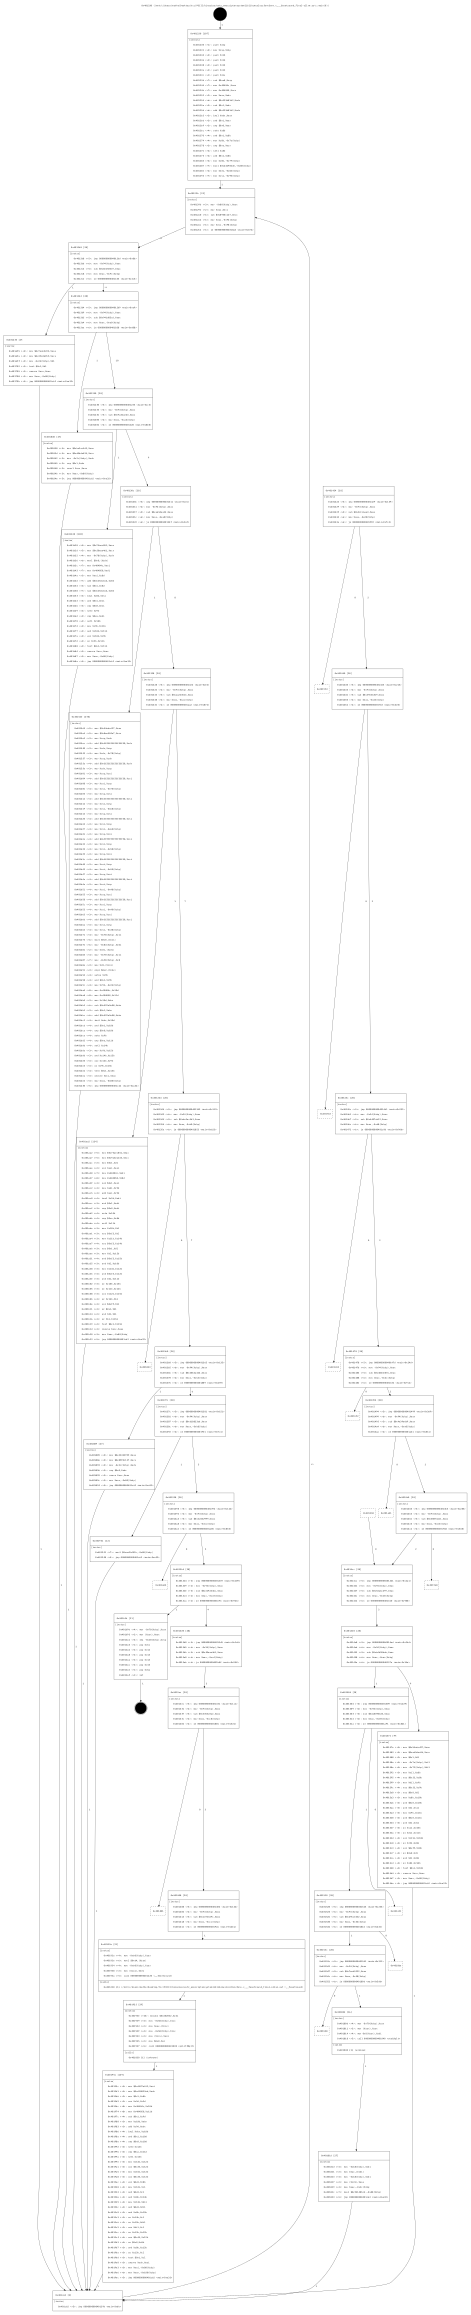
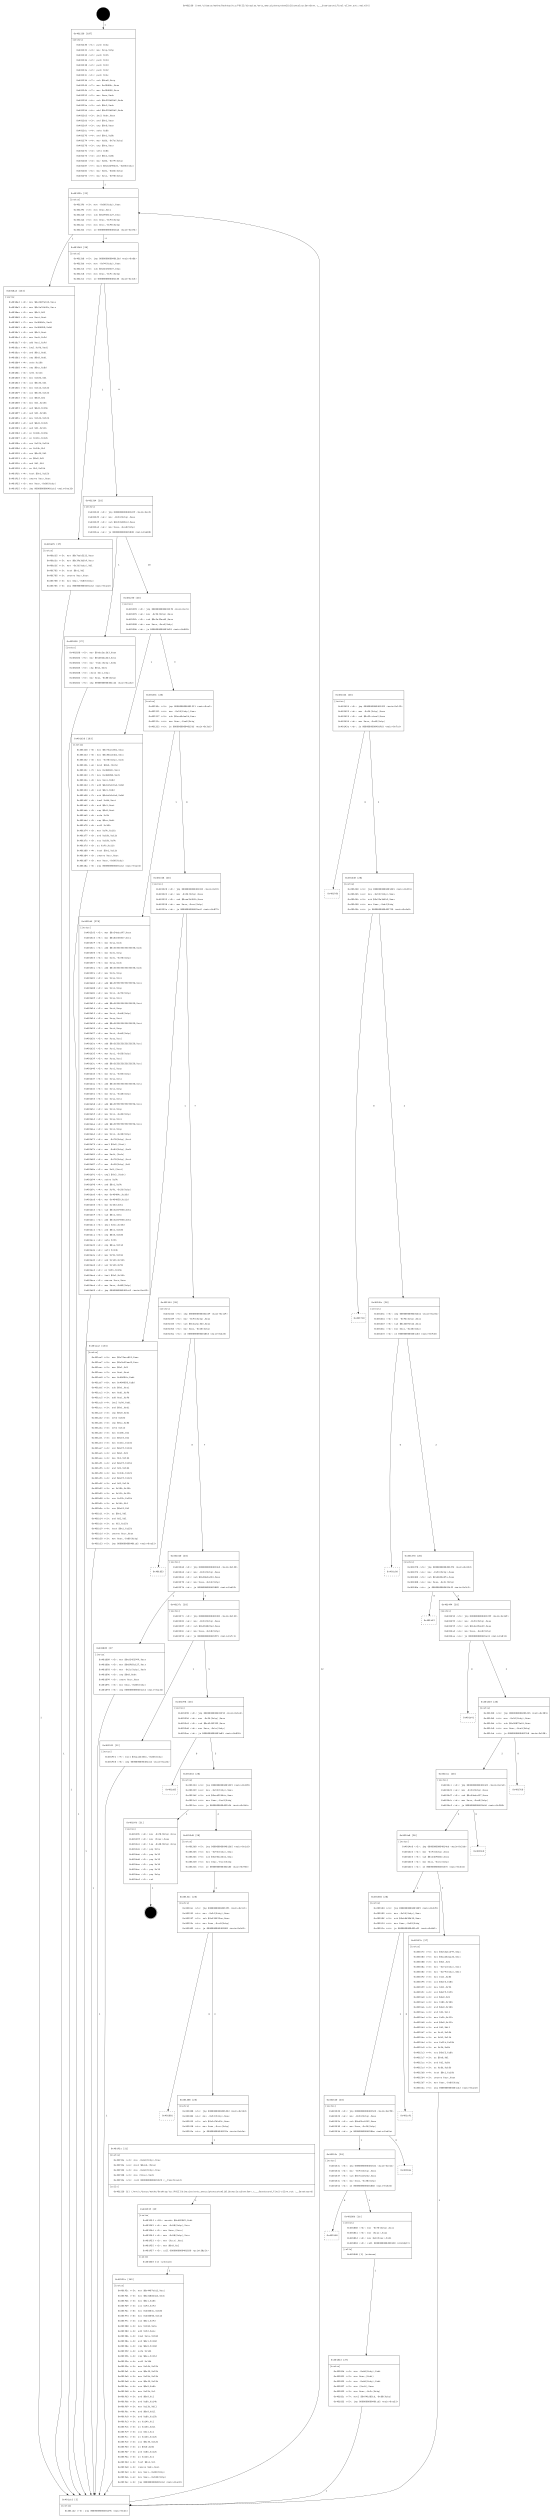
none -> (39, 390)
(371, 1540) -> (476, 1827)
